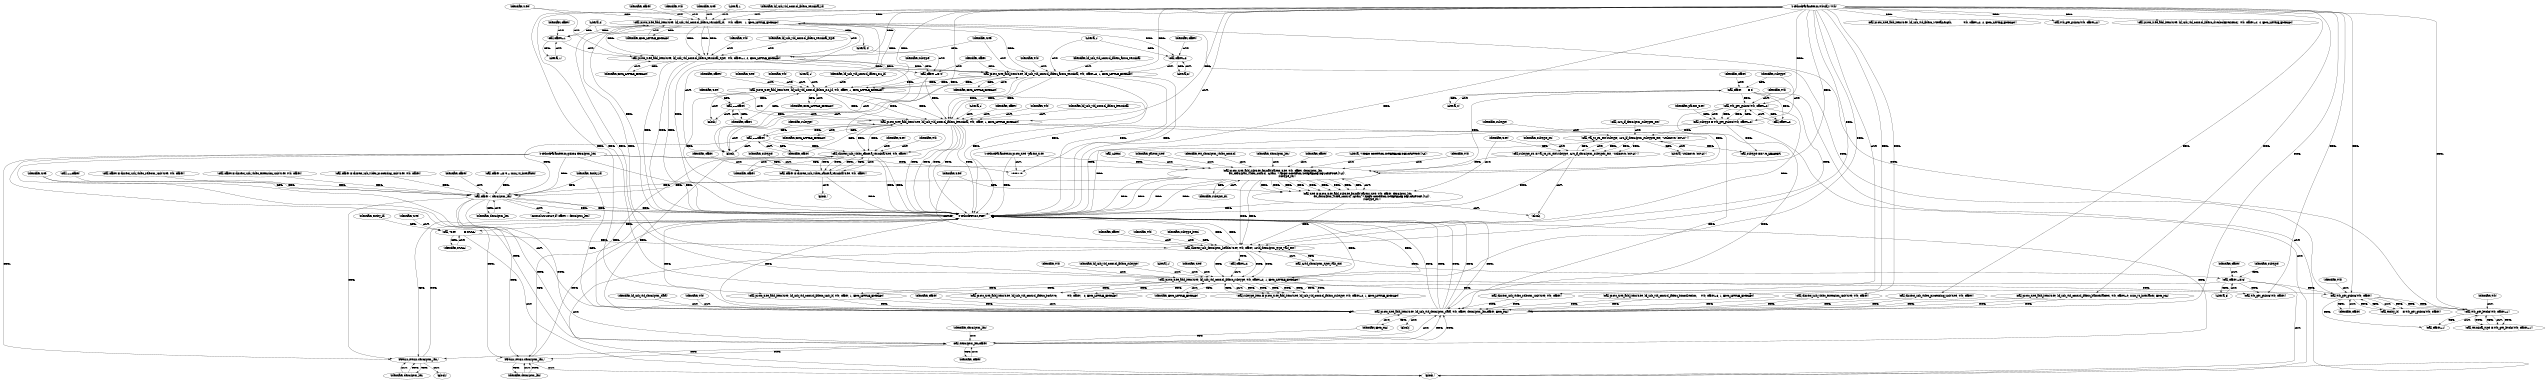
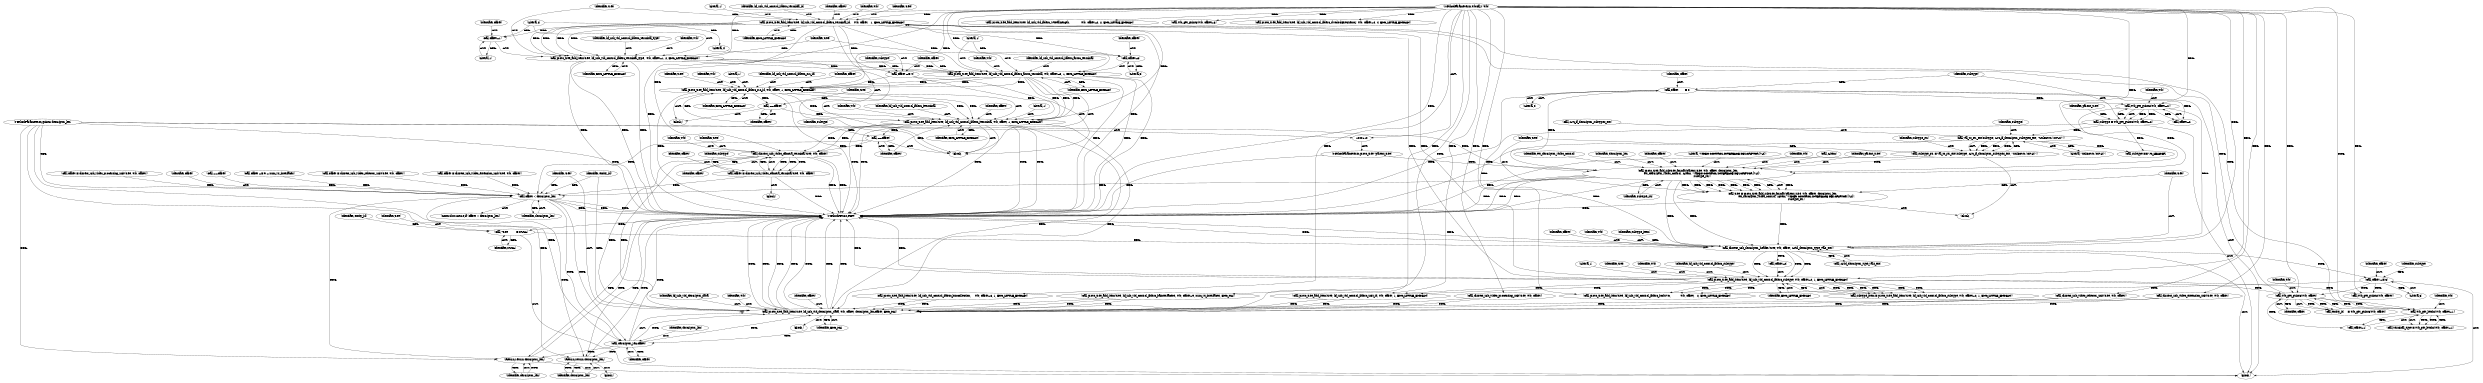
(1454, 98) -> (1542, 98)
(1875, 146) -> (2256, 146)
(1015, 163) -> (1362, 145)
(565, 174) -> (44, 154)
